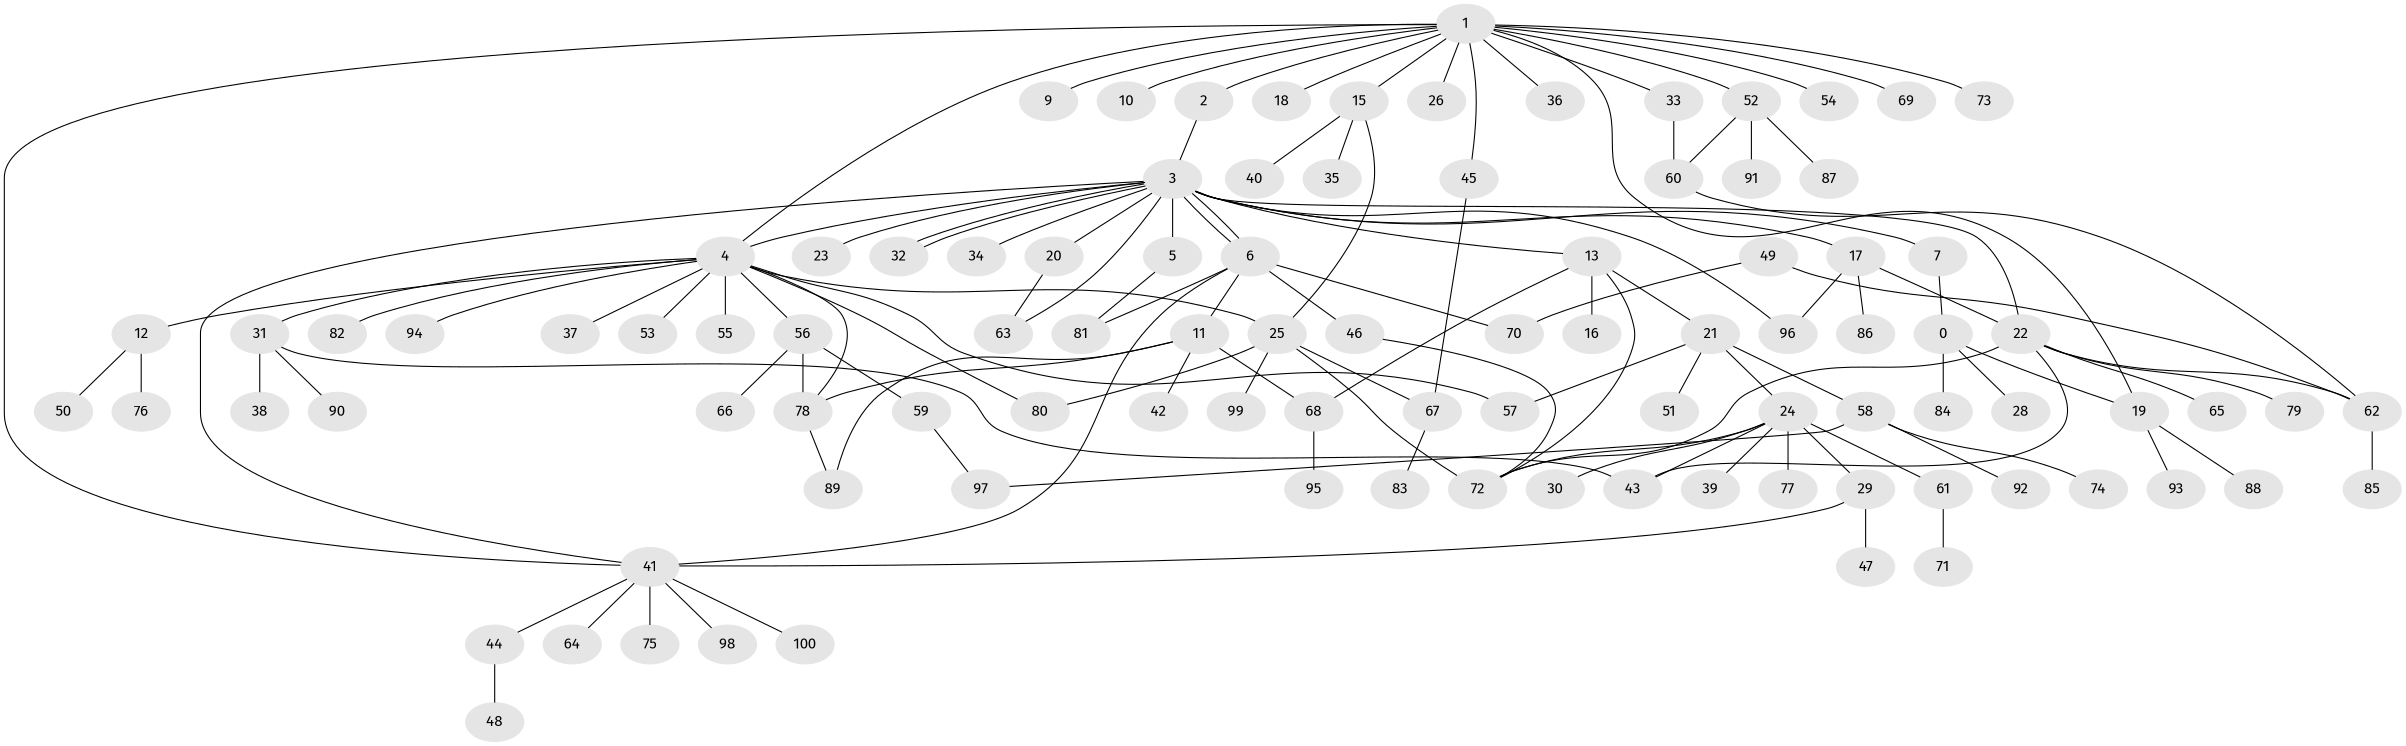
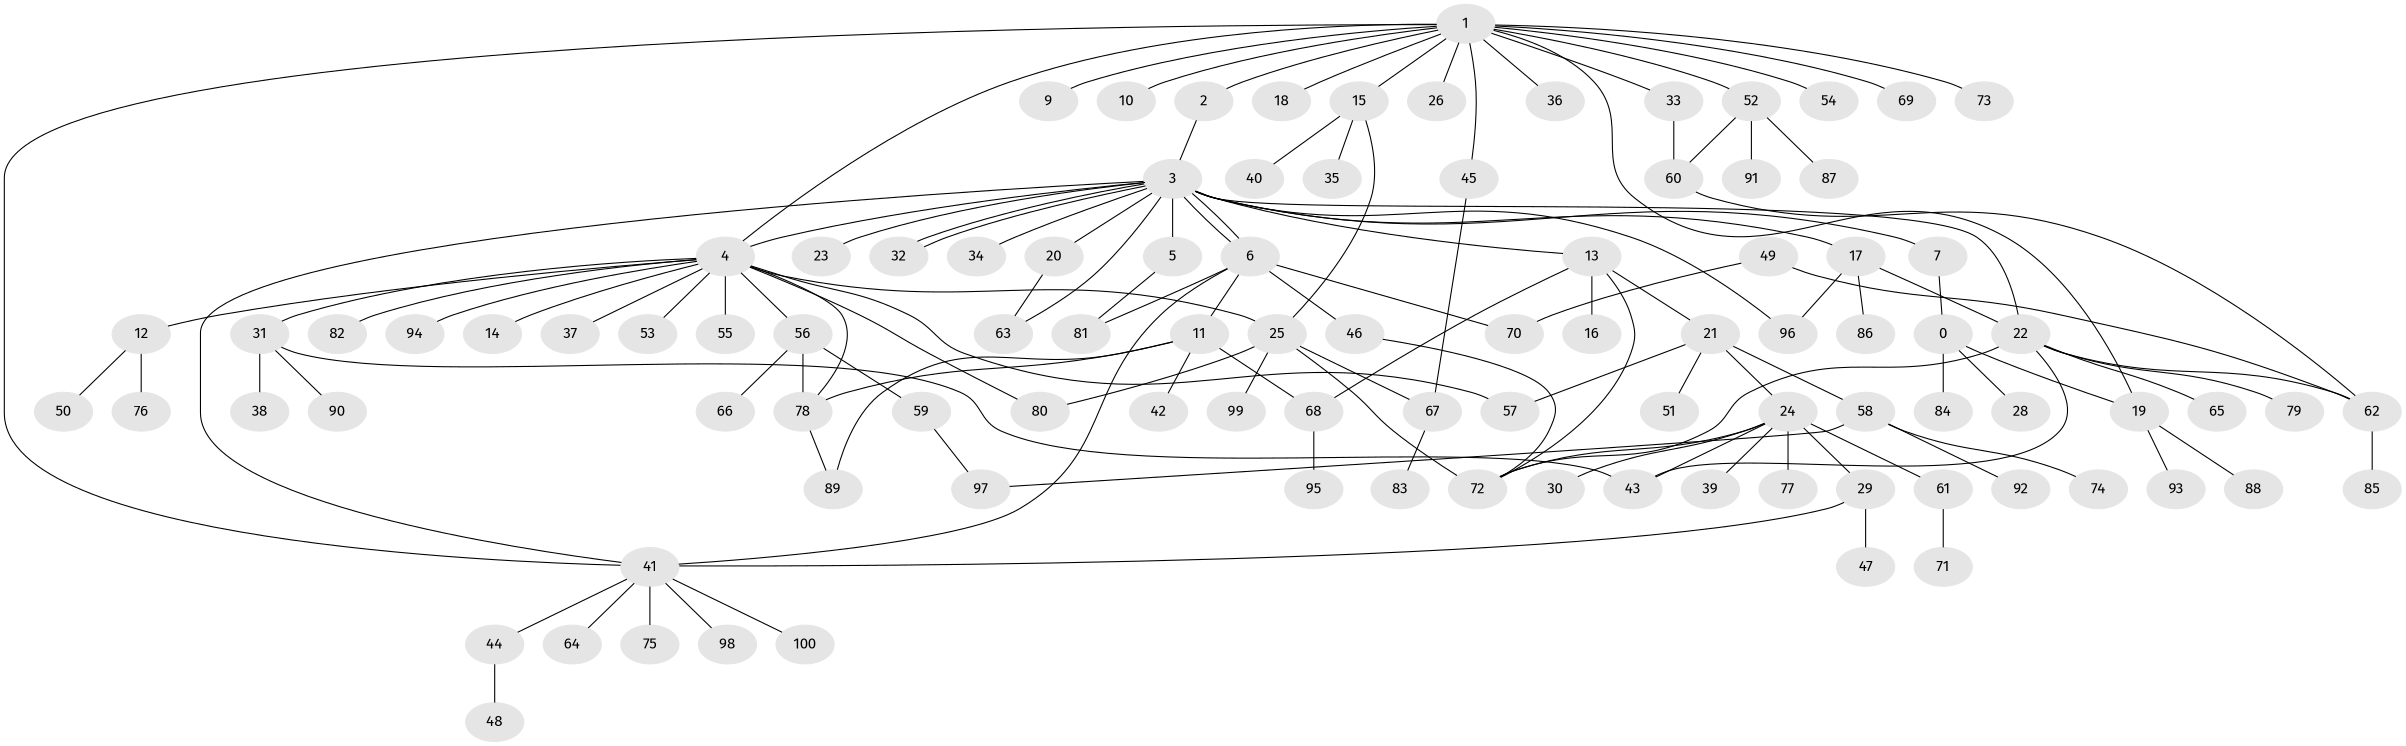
none -> (493, 334)
